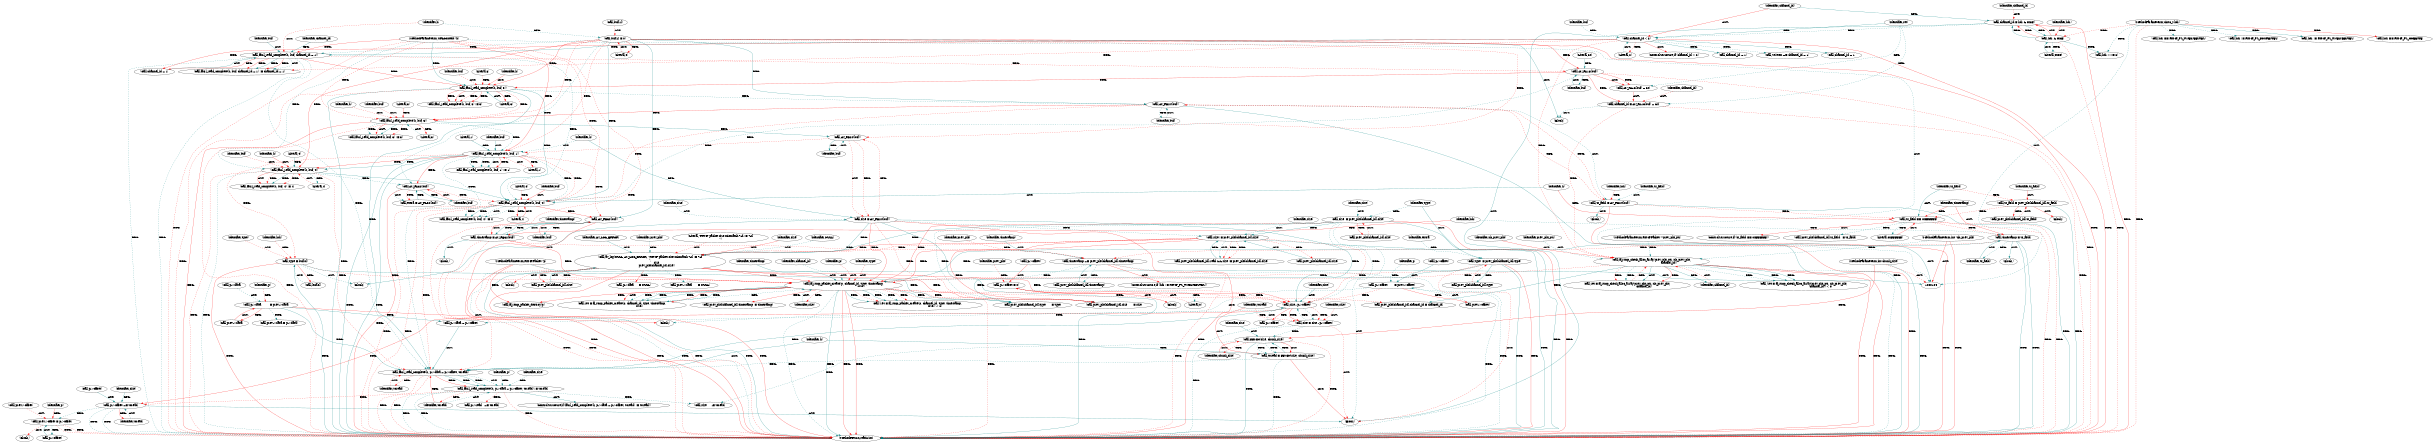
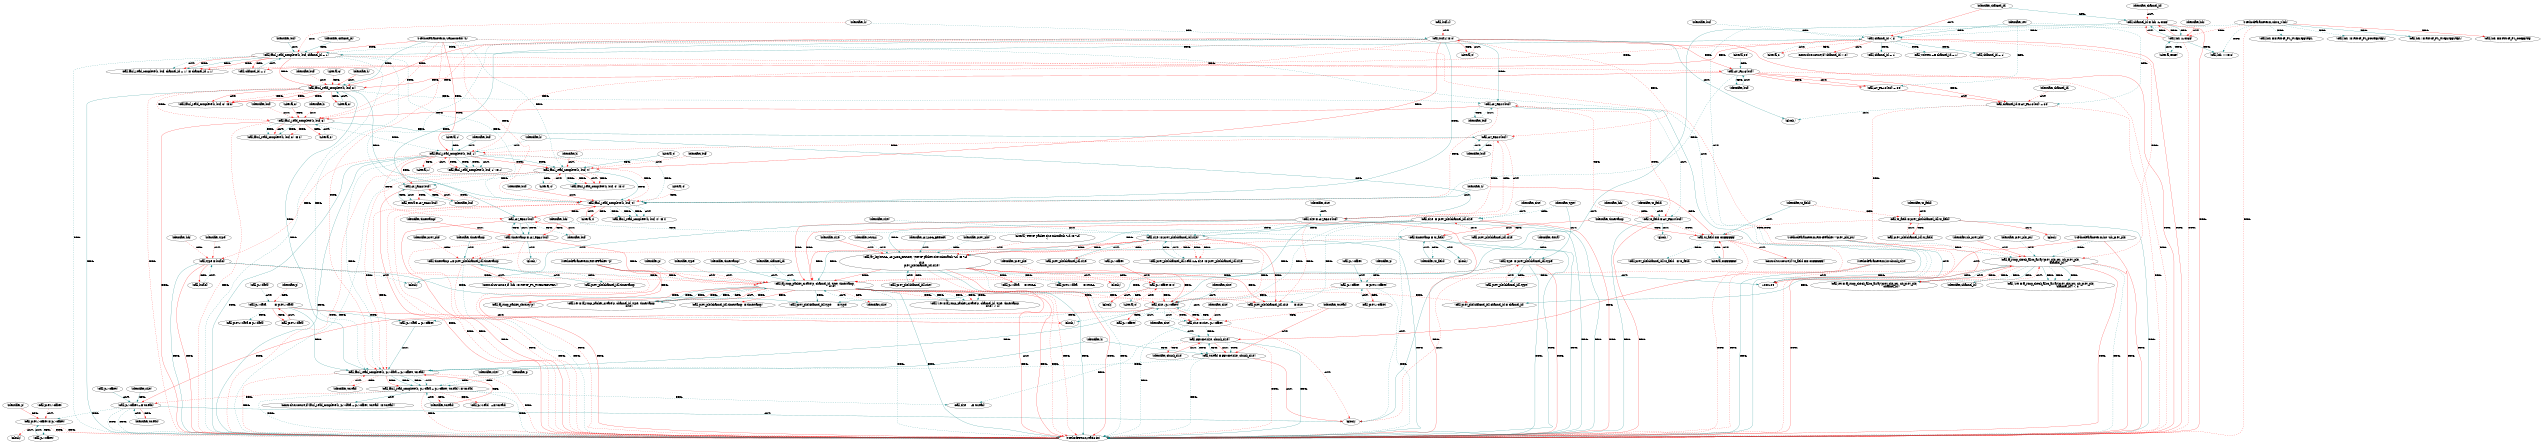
(1965, 229) -> none
